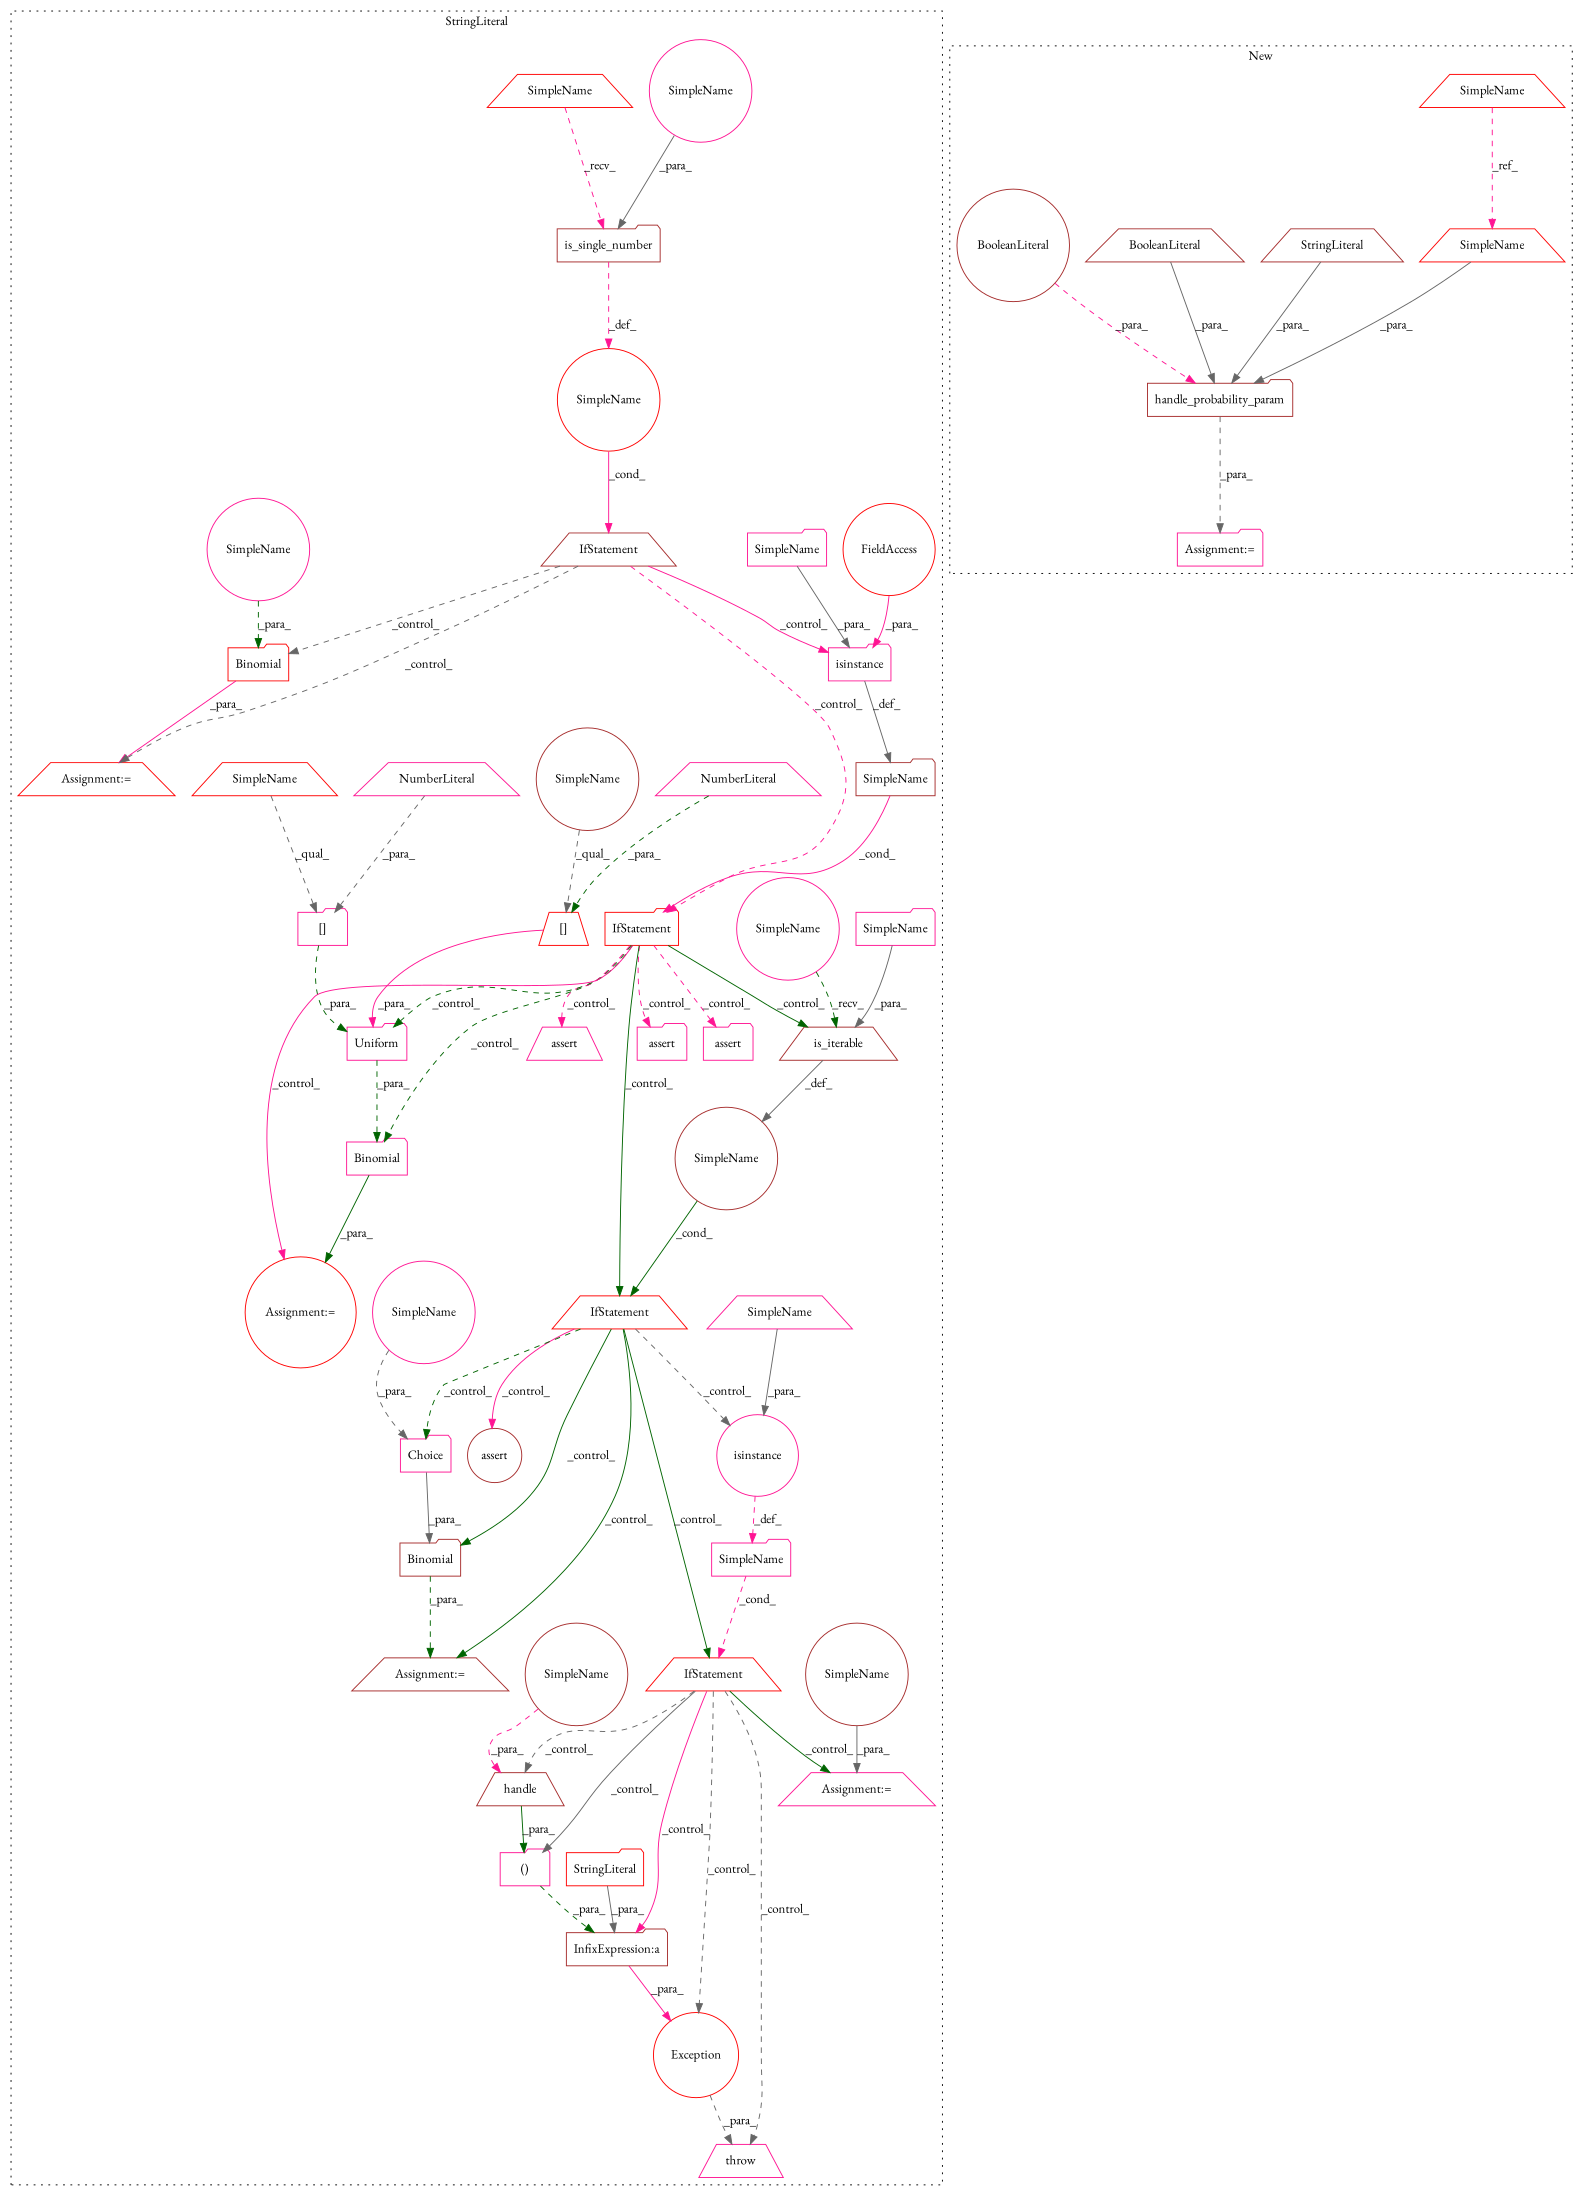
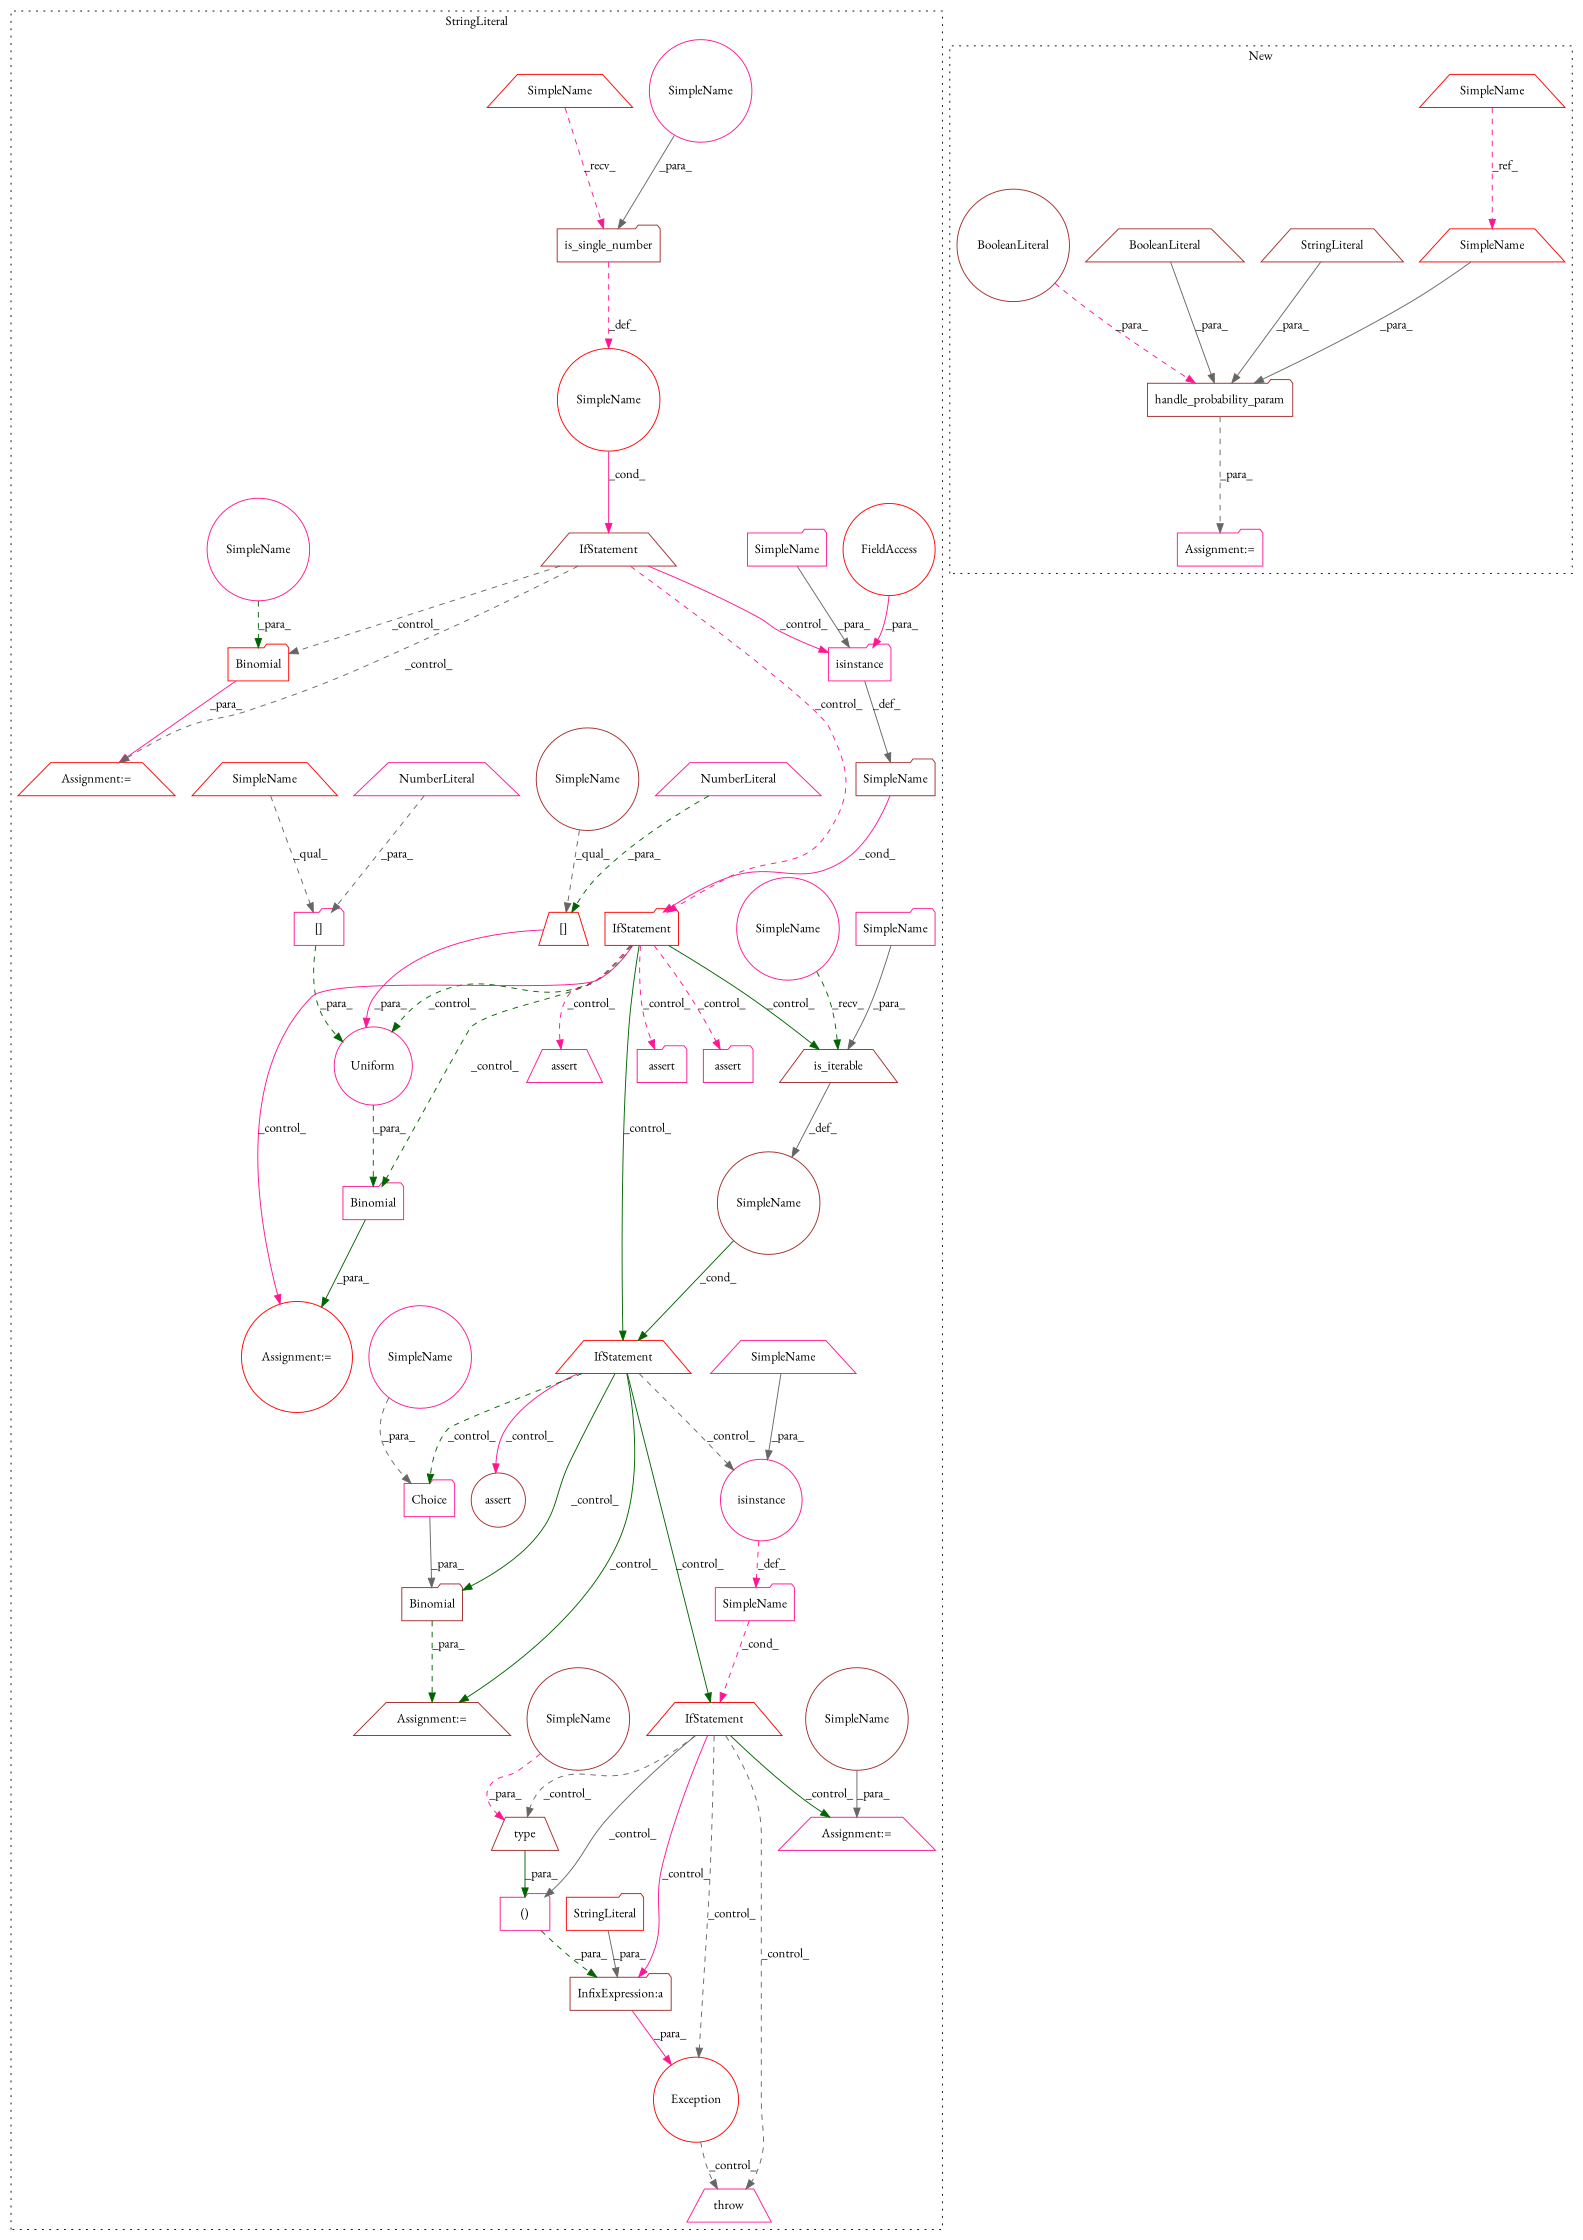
(377, 1044) -> (373, 1066)
(520, 1789) -> (525, 1834)
(740, 2121) -> (733, 2166)
